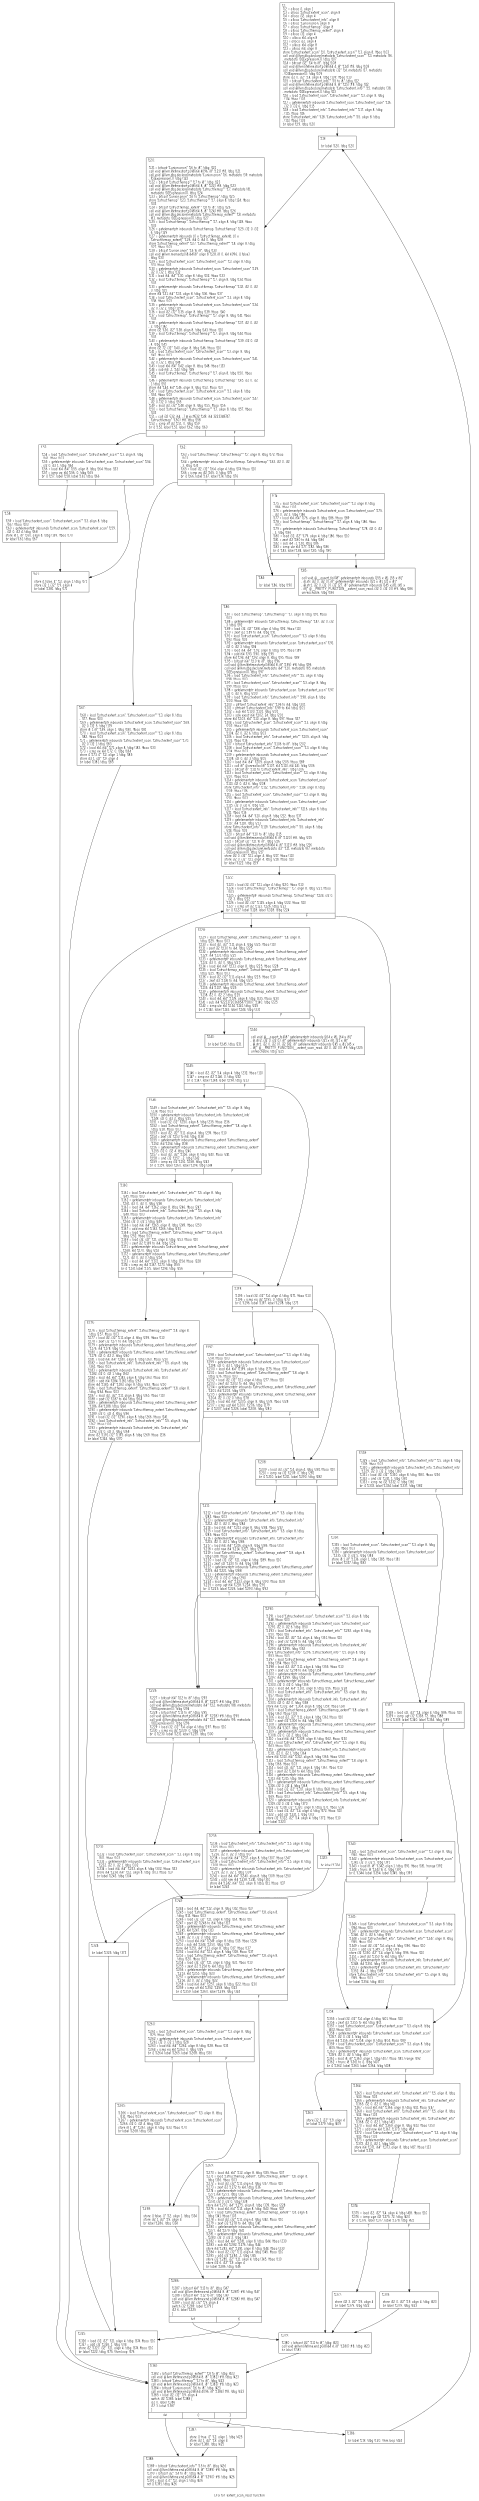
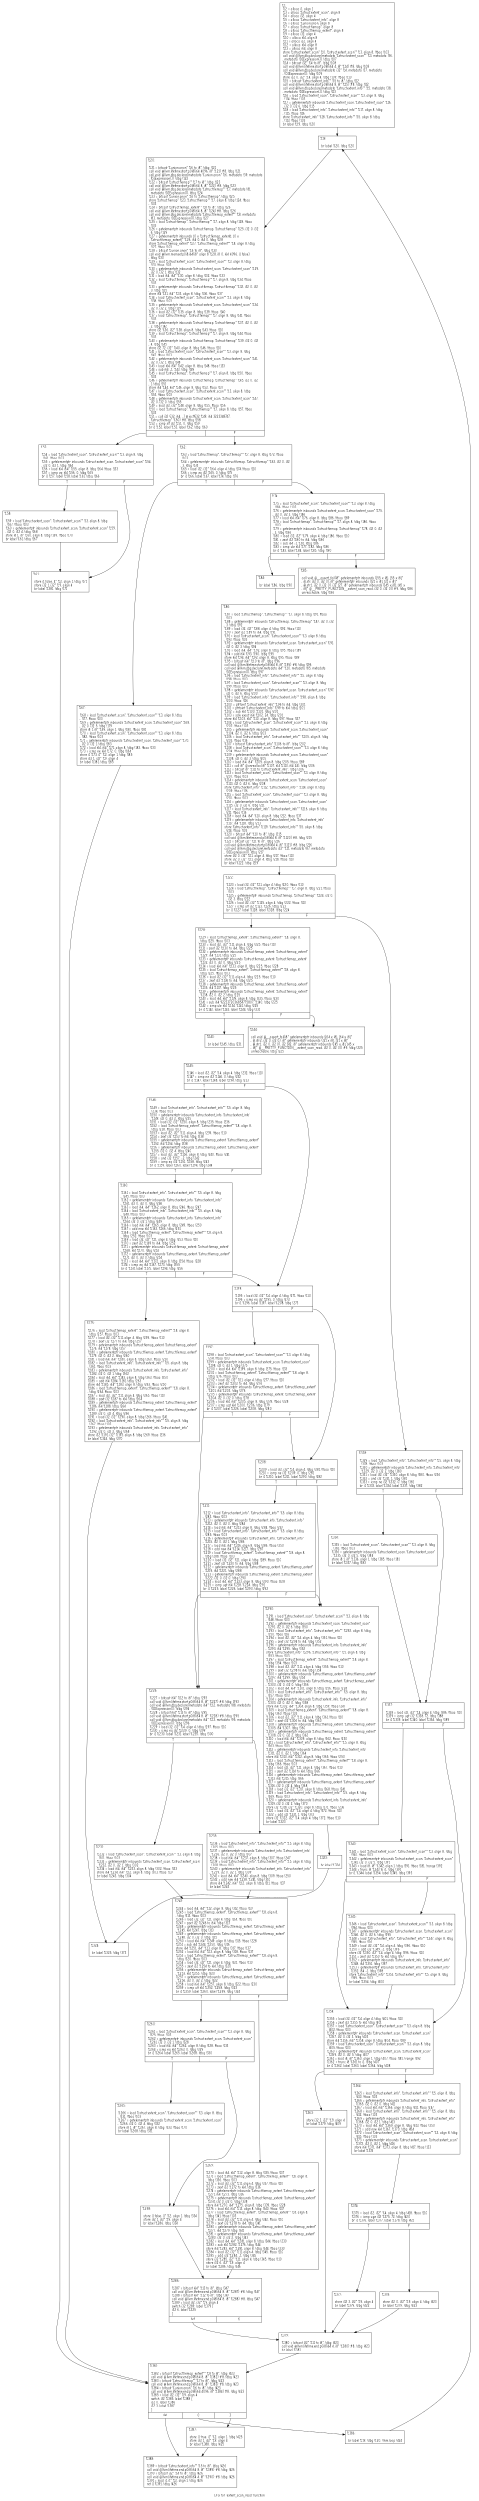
(264, 530) -> (303, 485)
(117, 2343) -> none
